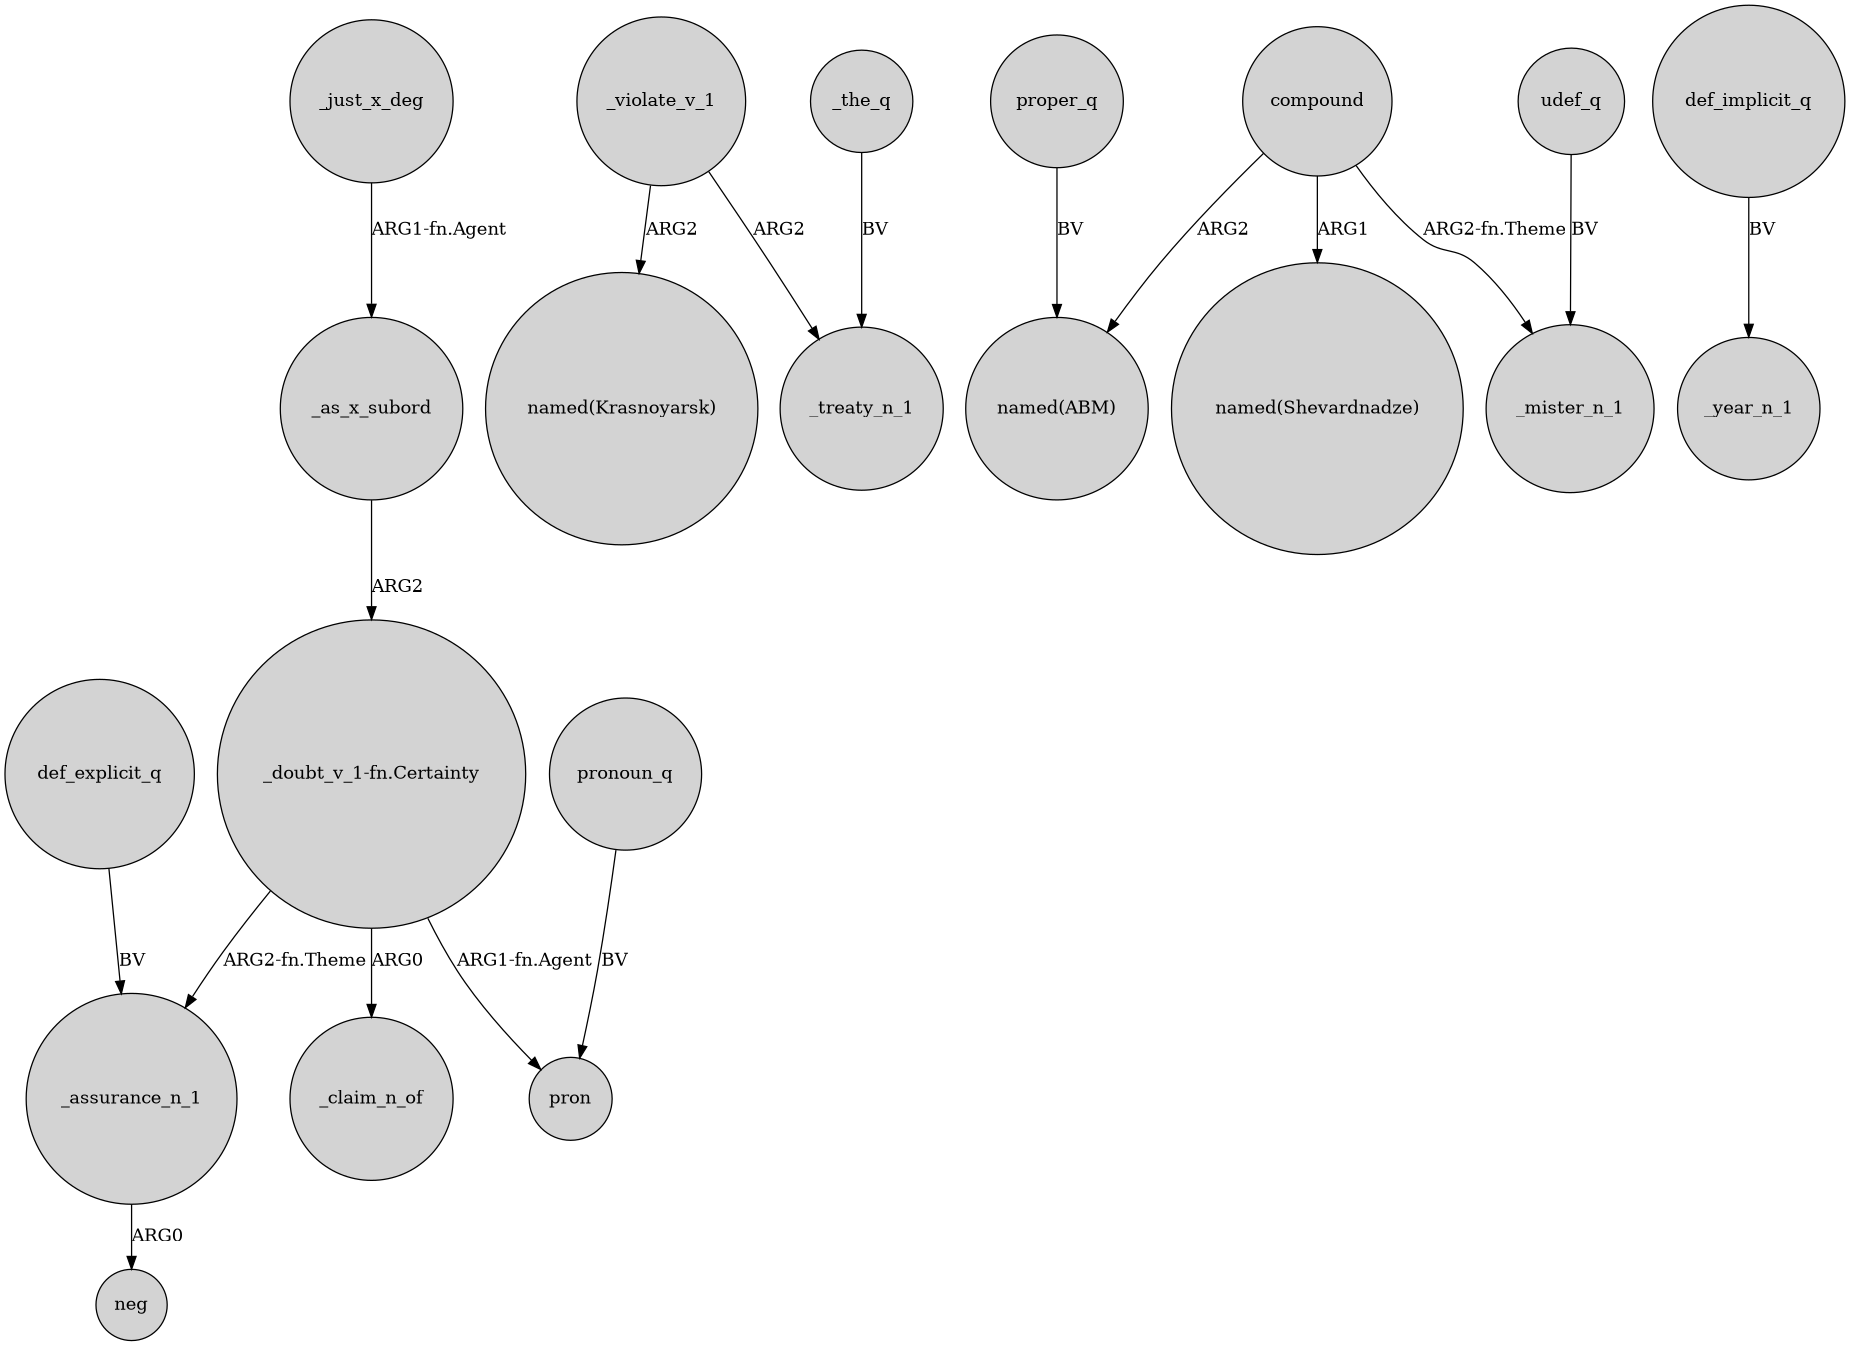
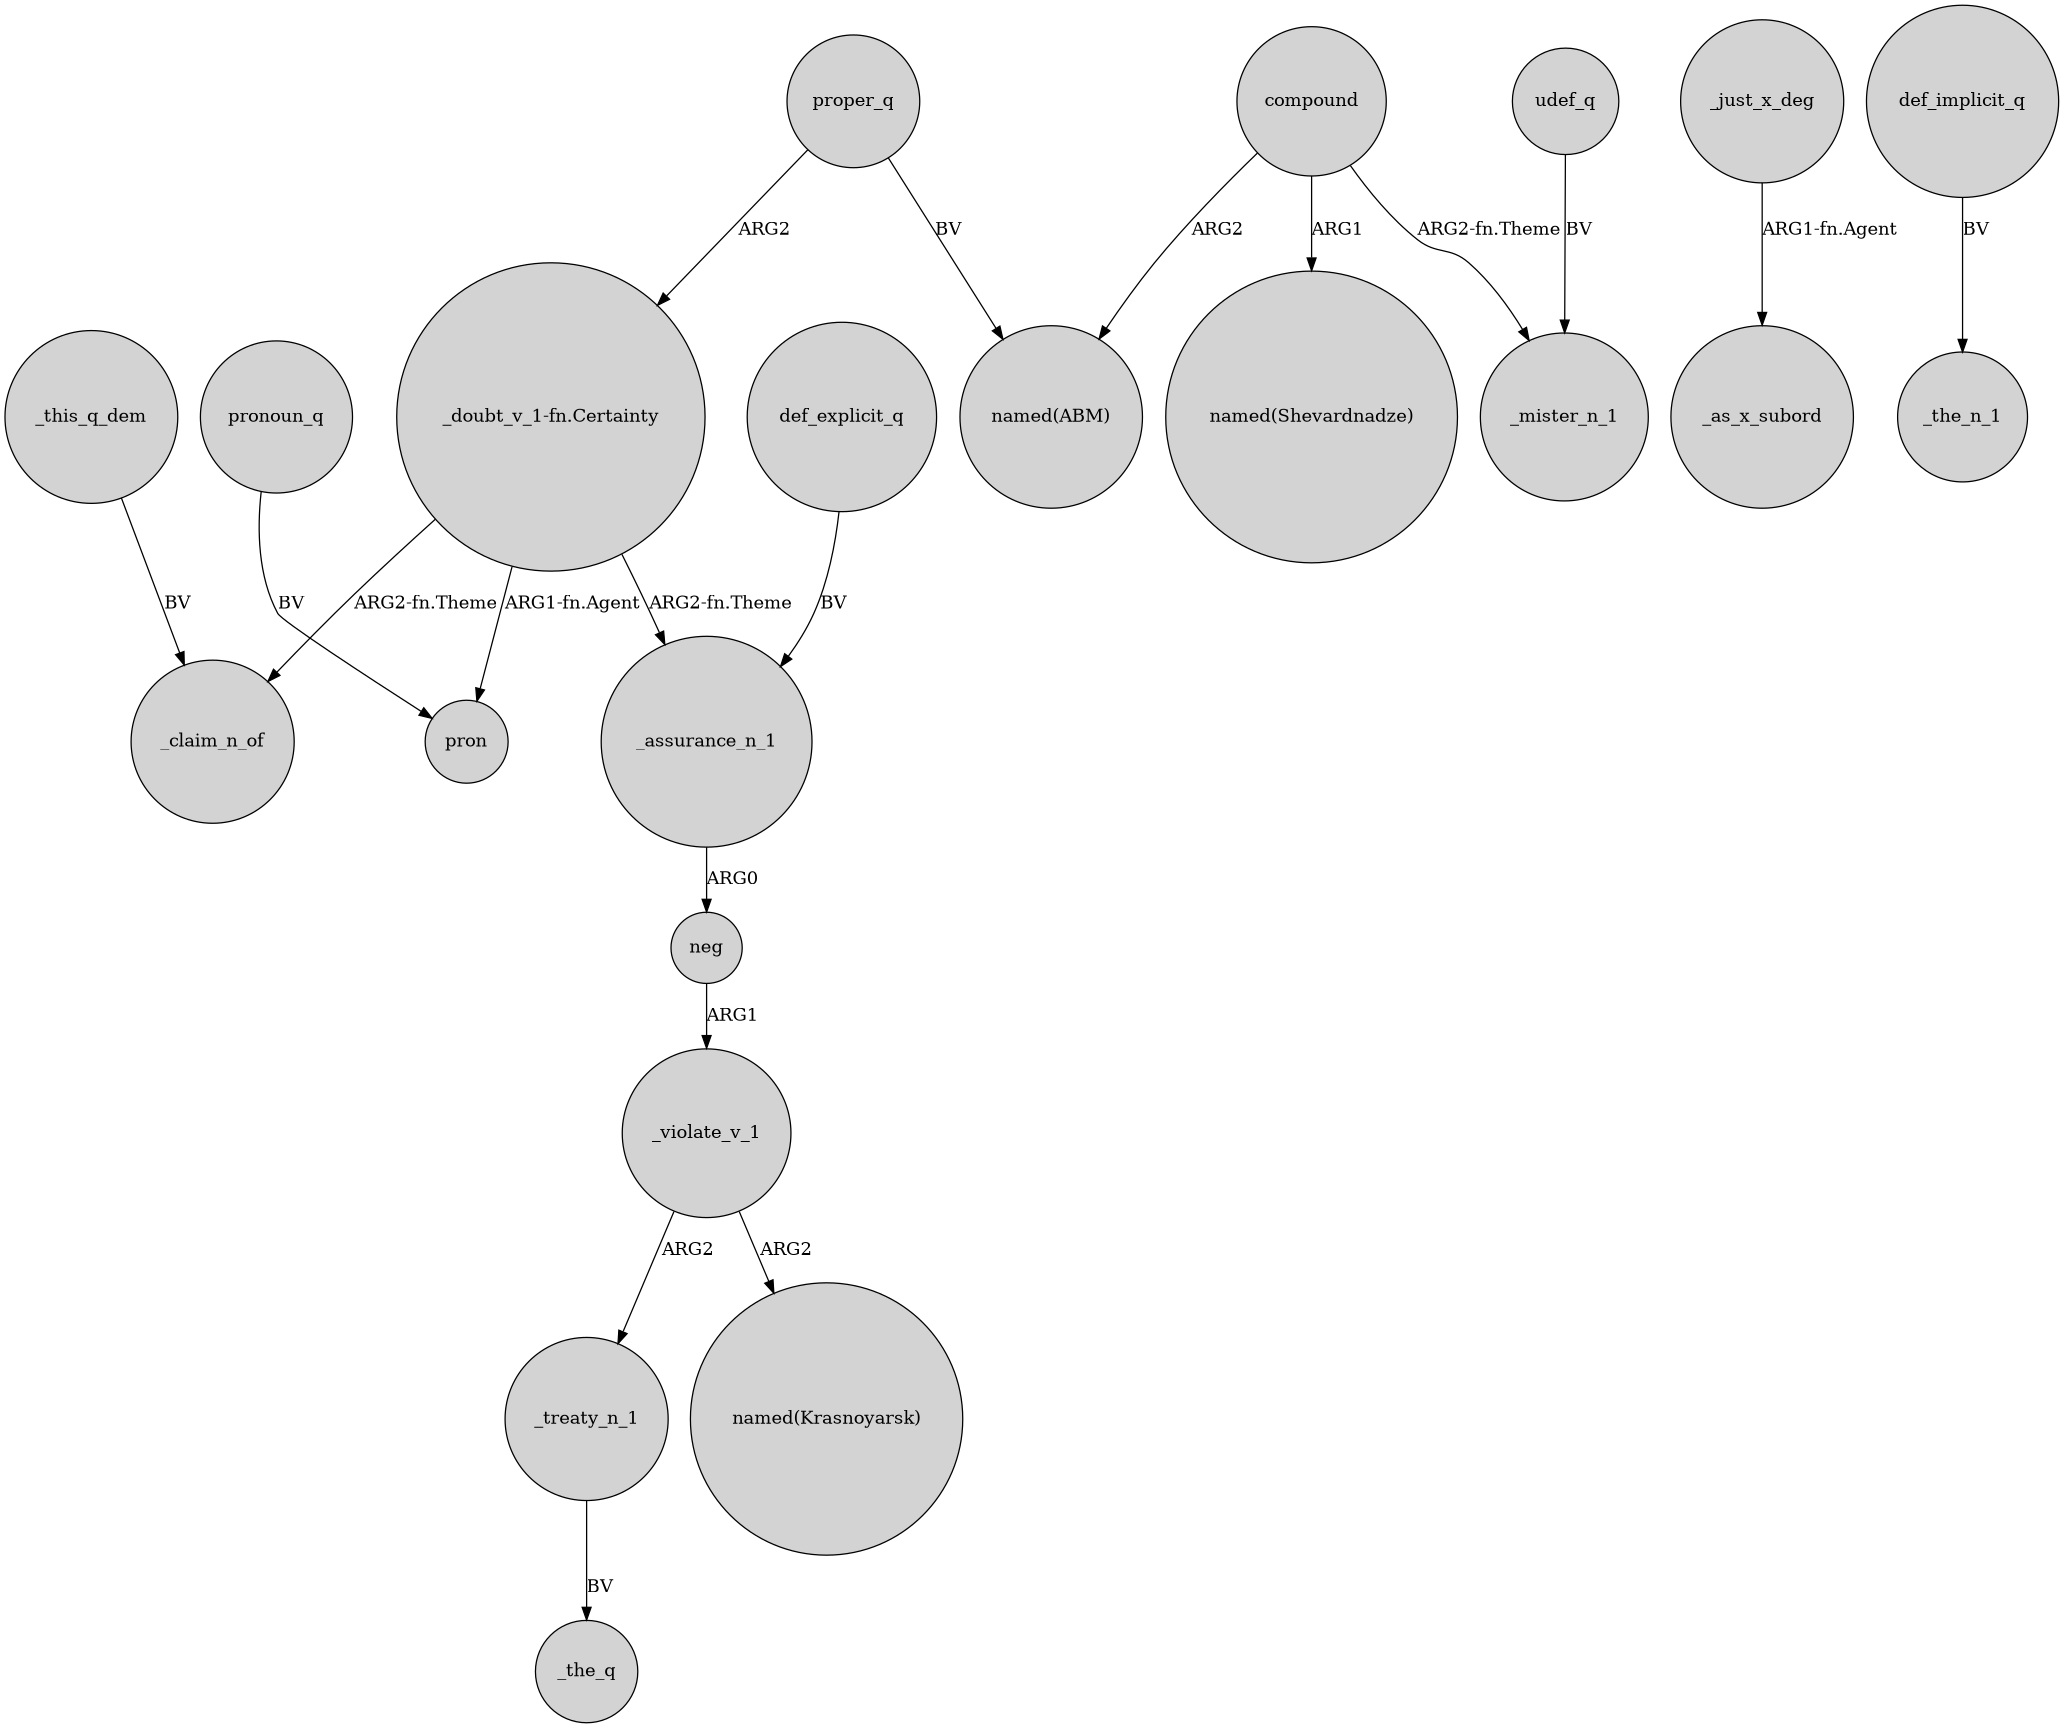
(862, 234) -> (587, 1554)
(1749, 409) -> (1963, 417)
none -> (91, 417)
(372, 553) -> (737, 223)
(398, 961) -> (426, 604)
none -> (707, 1010)
